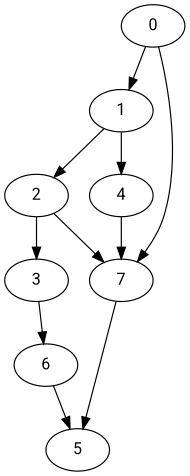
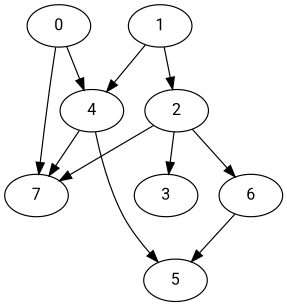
(139, 63) -> (73, 63)
(41, 317) -> (210, 149)
(101, 359) -> (114, 197)
